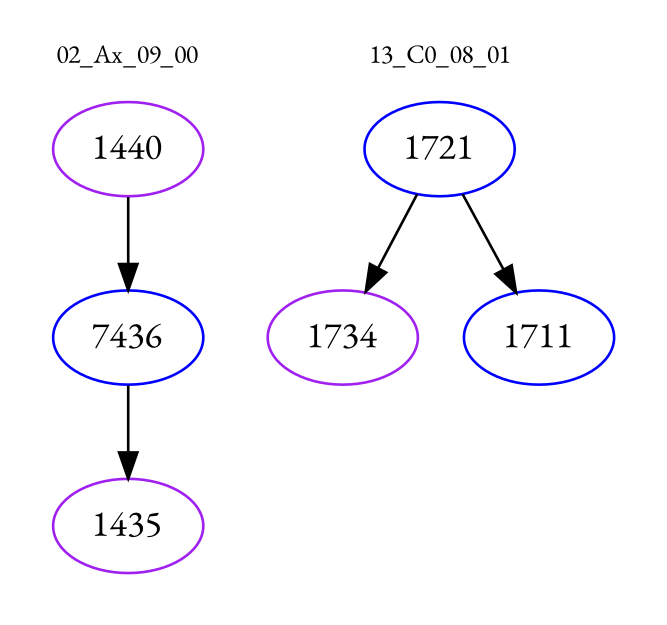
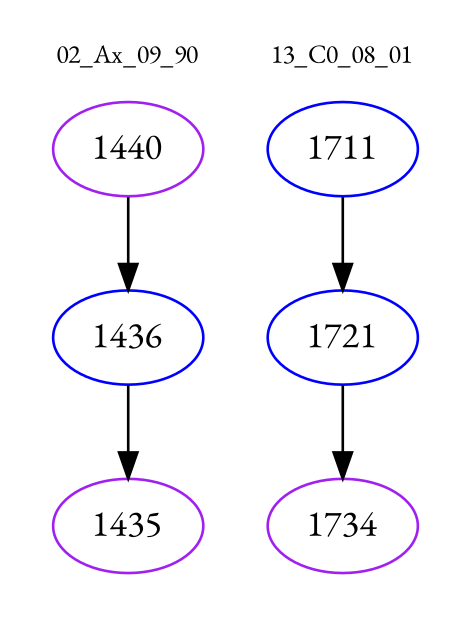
(128, 56) -> (128, 56)
(483, 232) -> (343, 231)
(128, 338) -> (128, 338)
